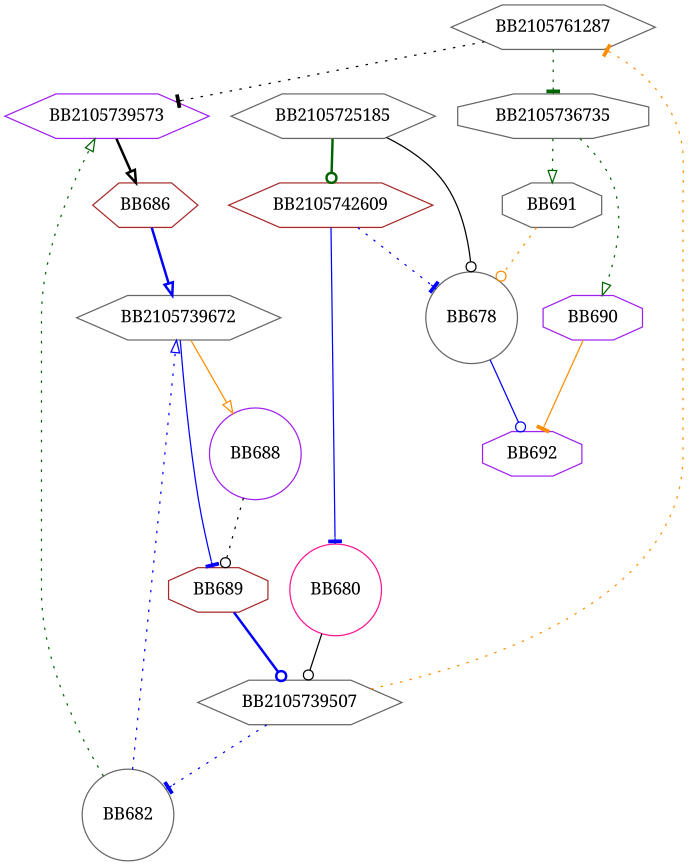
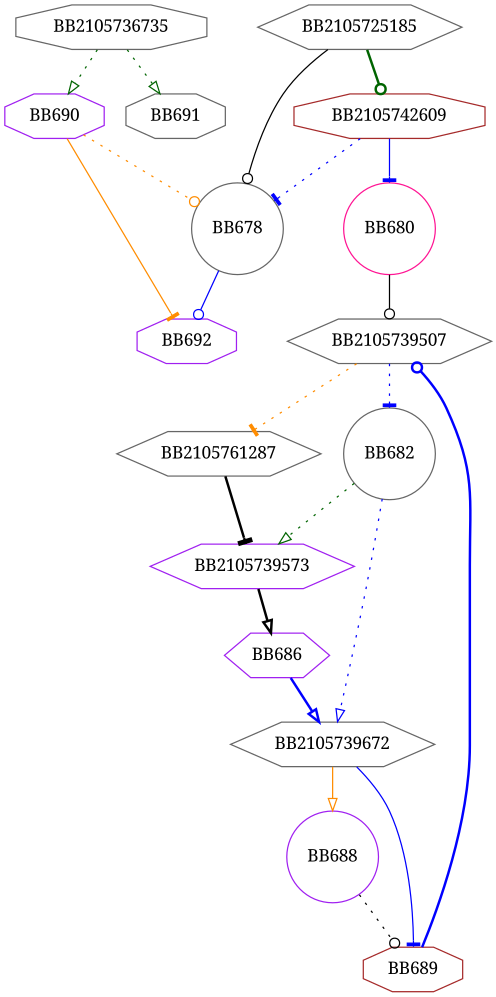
(553, 69) -> none
(333, 71) -> (235, 507)
(145, 205) -> (277, 655)
(331, 205) -> (389, 116)
(520, 250) -> (137, 167)
